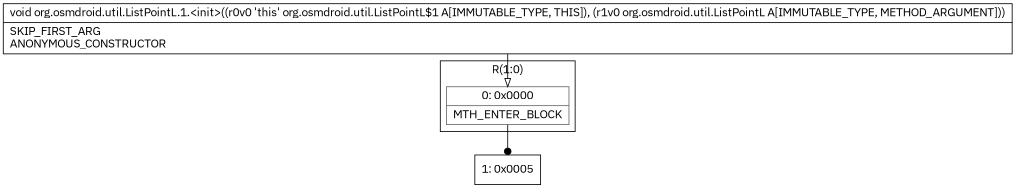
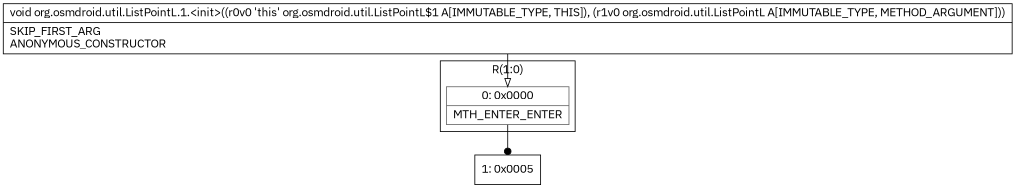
(508, 115) -> (508, 115)
